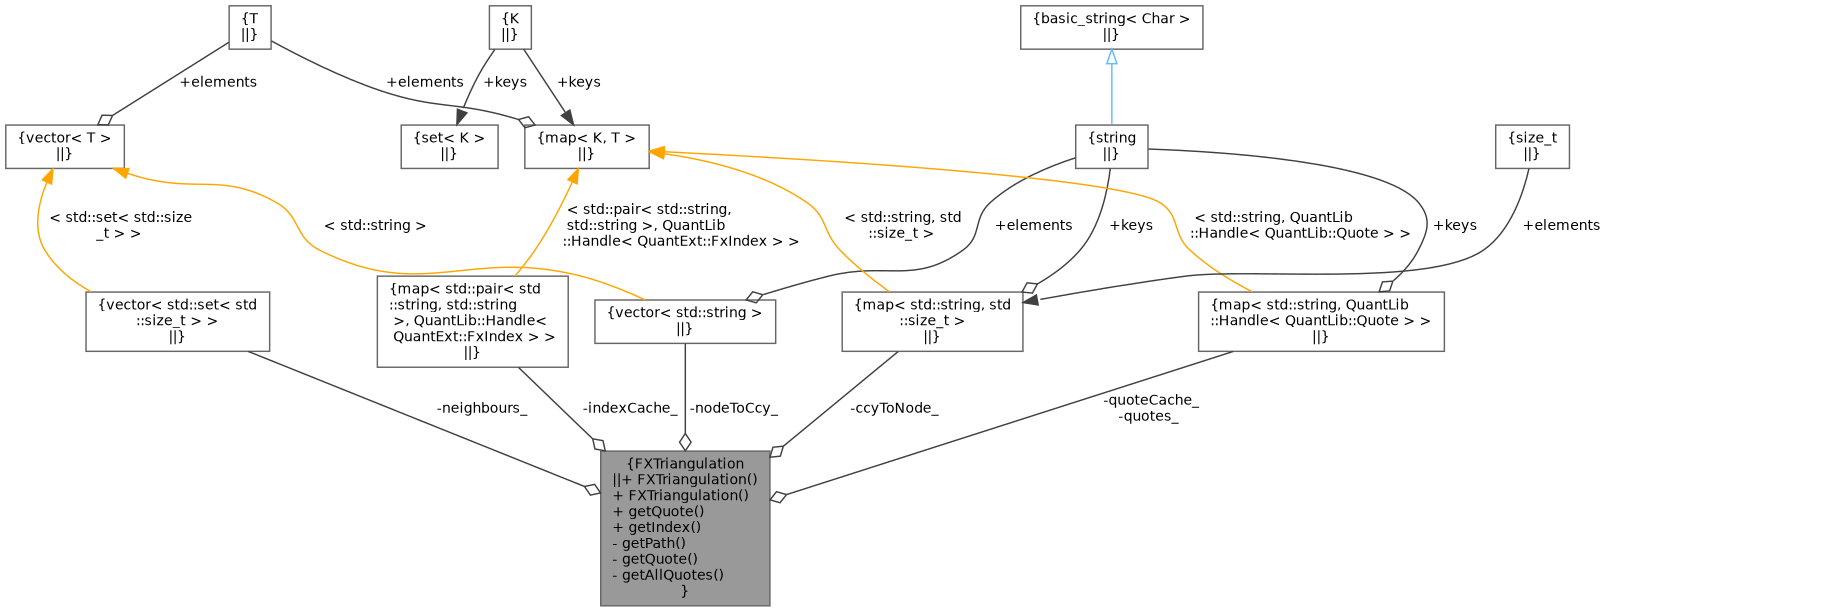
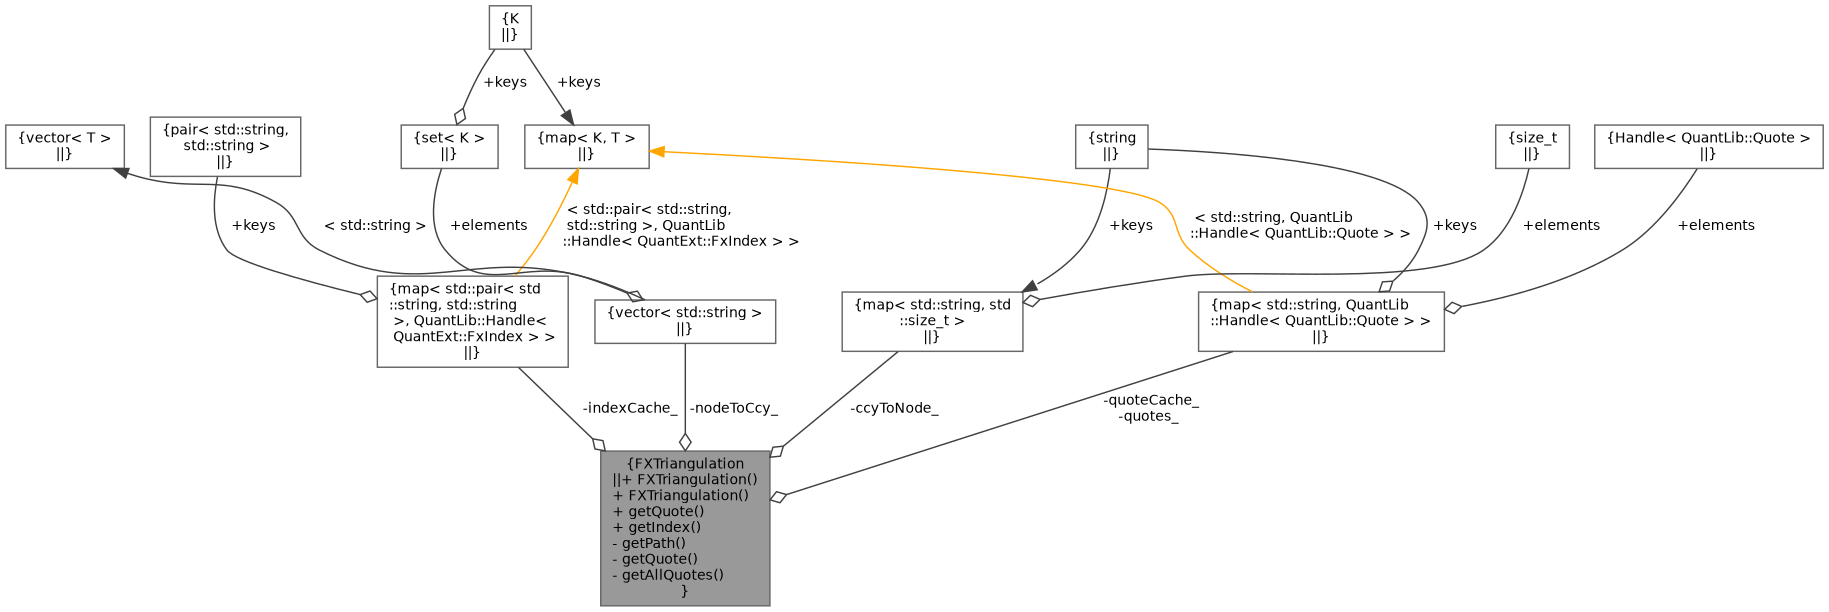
(250, 27) -> none
(1112, 27) -> none
(477, 78) -> (477, 78)
none -> (226, 147)
none -> (1709, 147)
(795, 195) -> none
(1090, 236) -> (1090, 236)
(939, 263) -> (454, 259)
(374, 269) -> (374, 269)
(1310, 274) -> (1310, 274)
(178, 322) -> none
